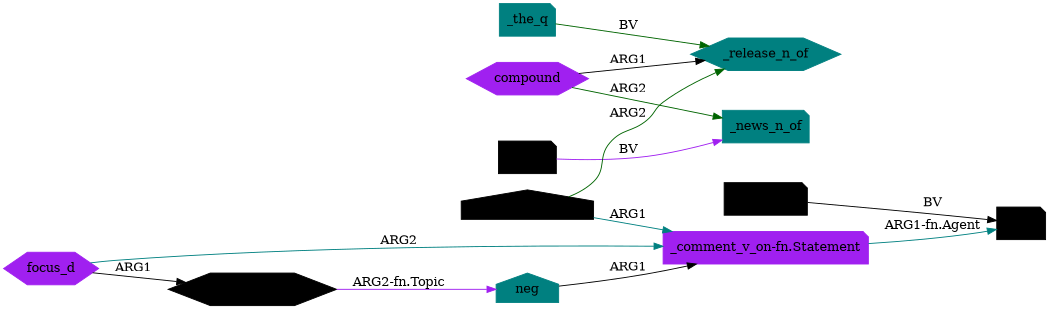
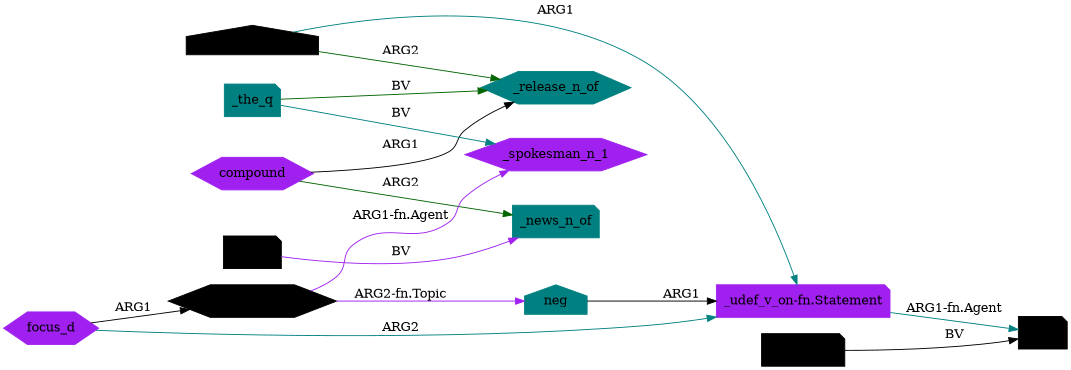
none -> (556, 155)
(766, 248) -> (803, 301)
